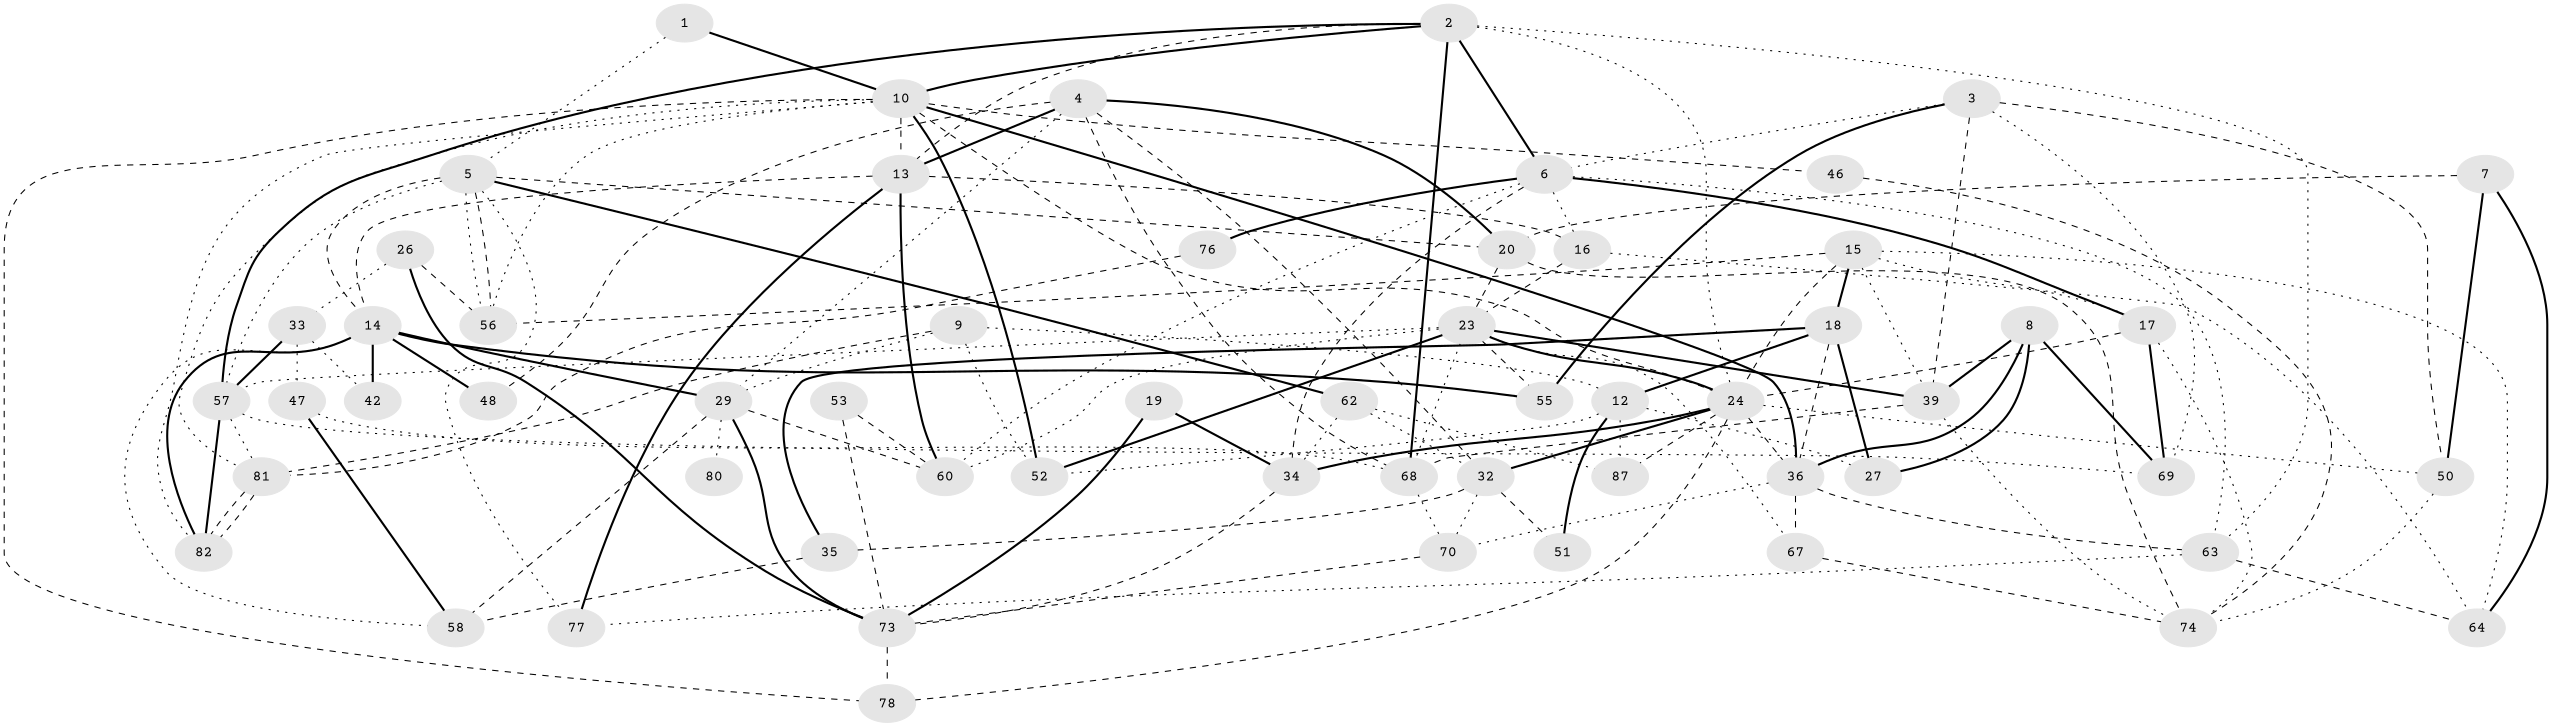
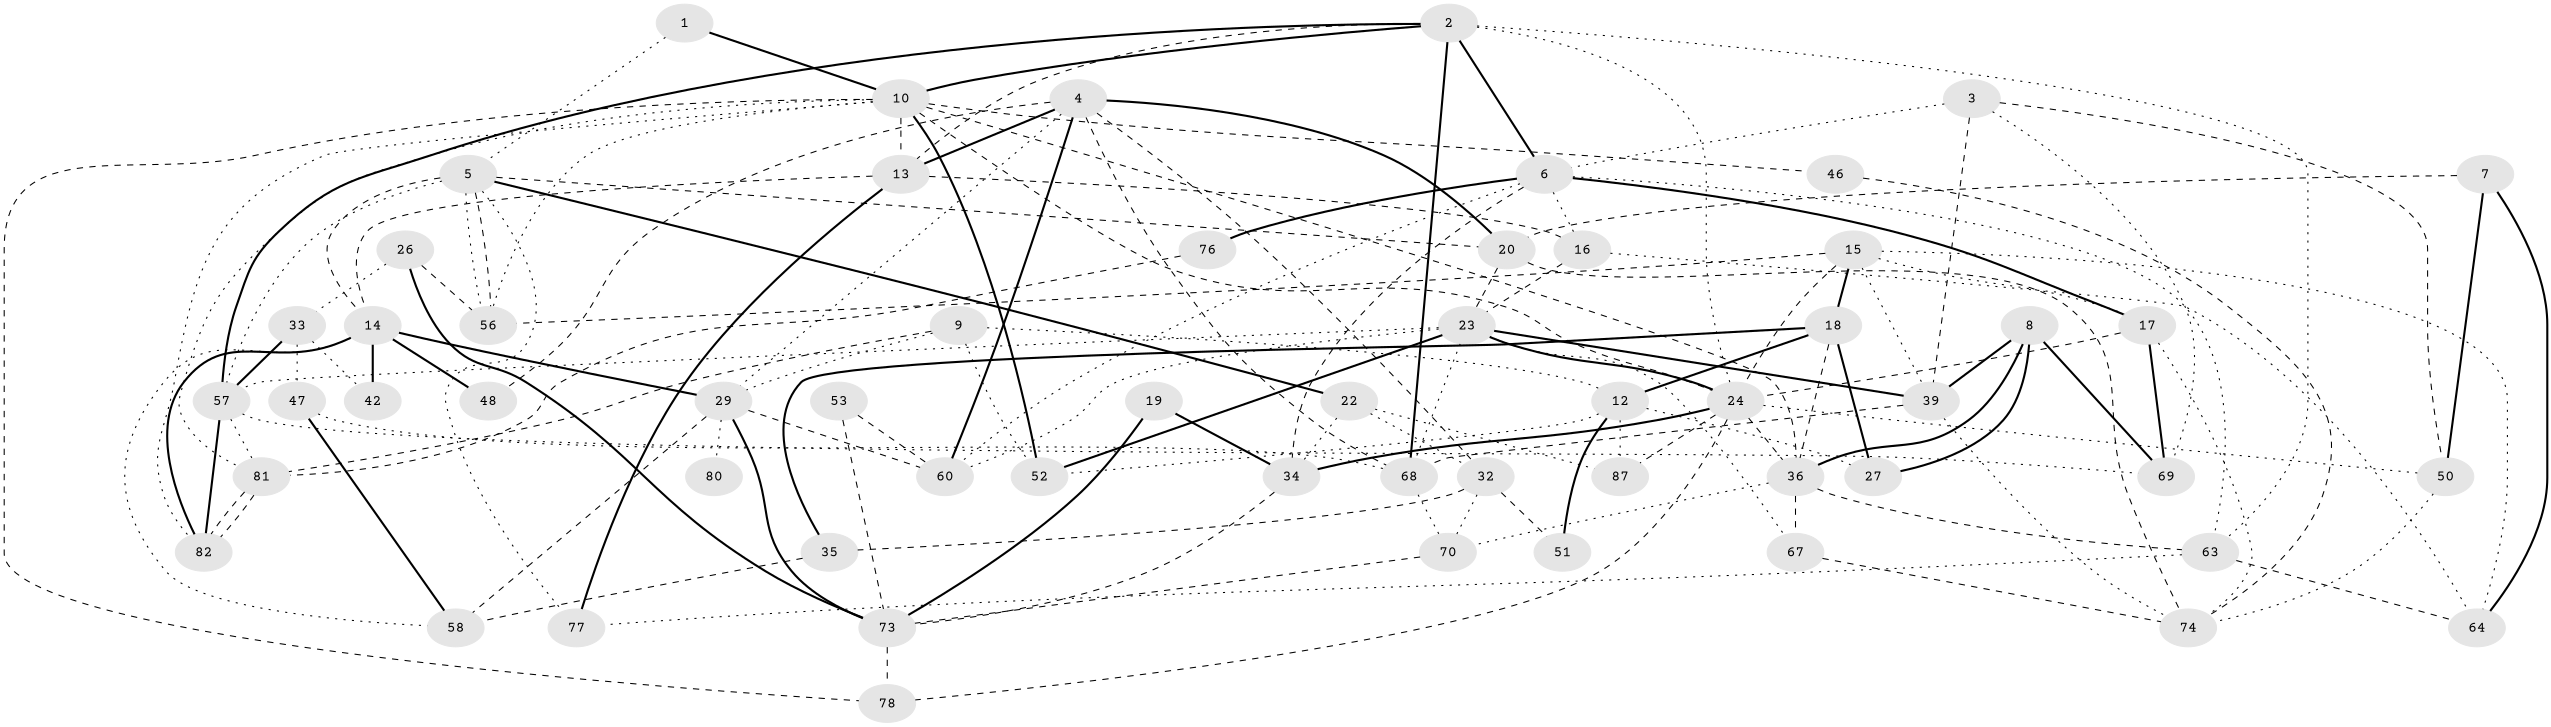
(1391, 248) -> (1391, 248)
(907, 328) -> (1019, 281)
(1349, 401) -> (1349, 401)
(1545, 401) -> none
(1611, 439) -> none
